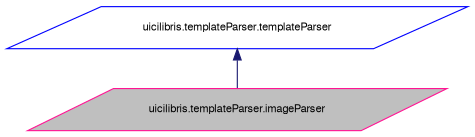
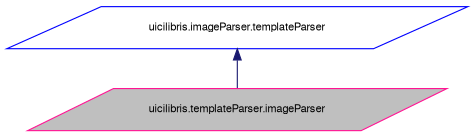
(237, 28) -> (237, 28)
